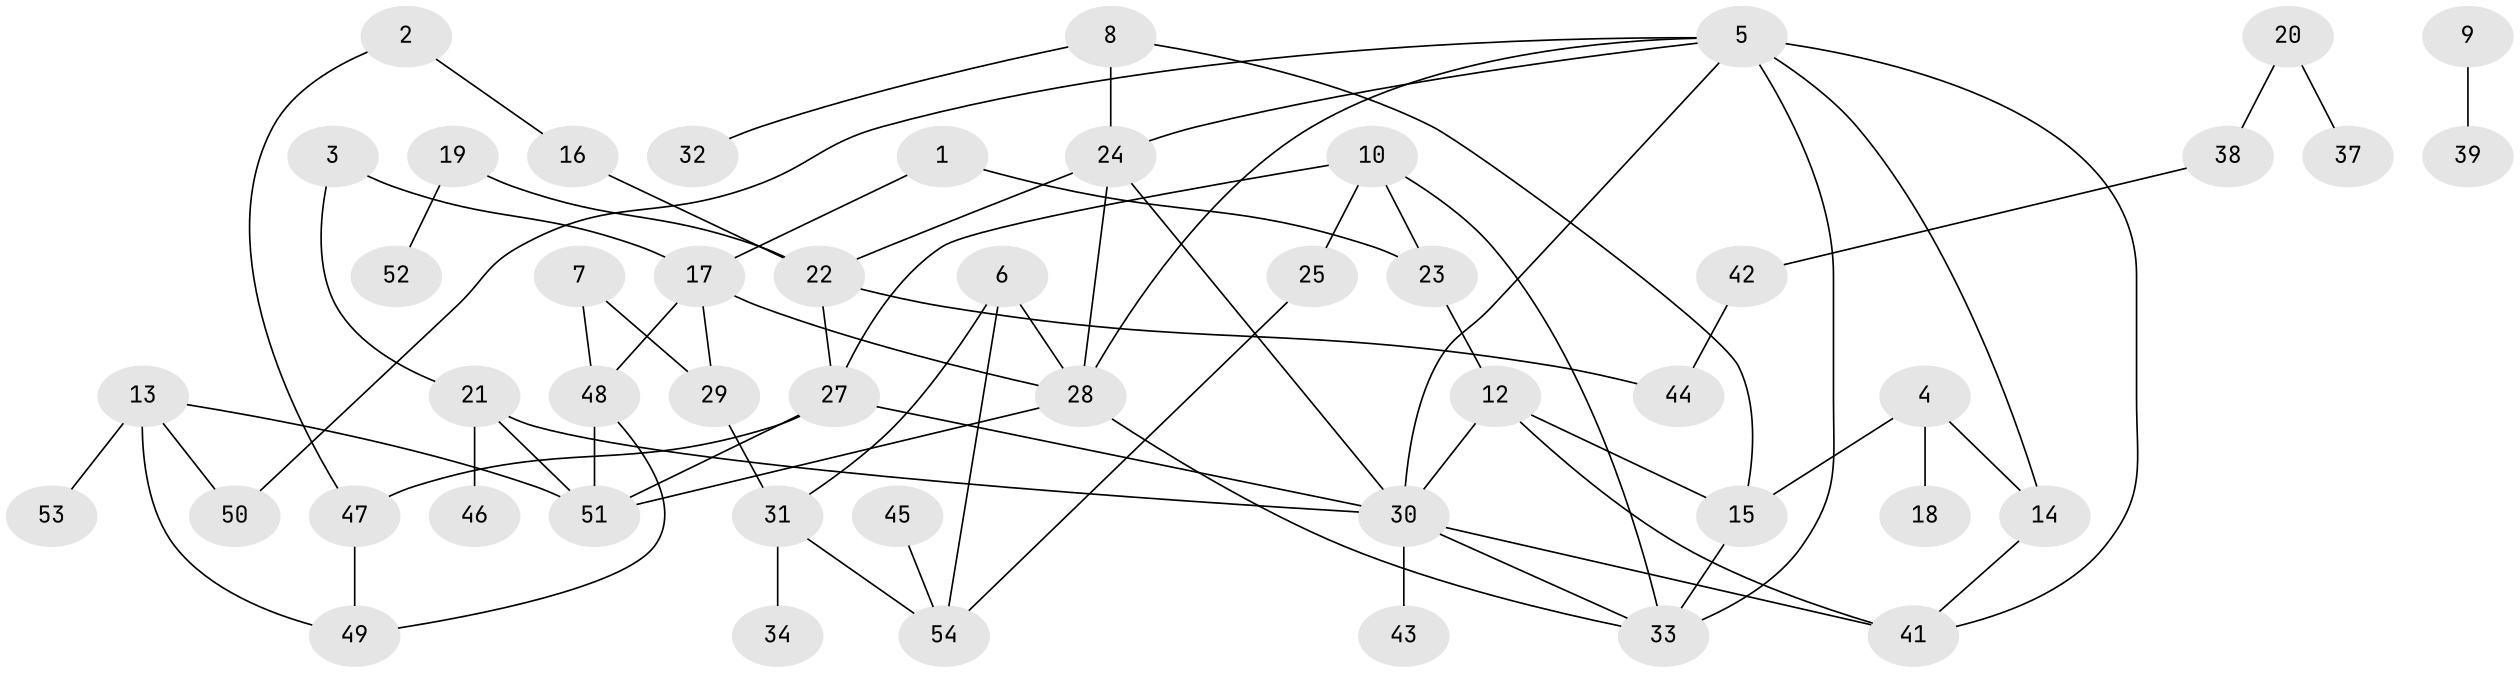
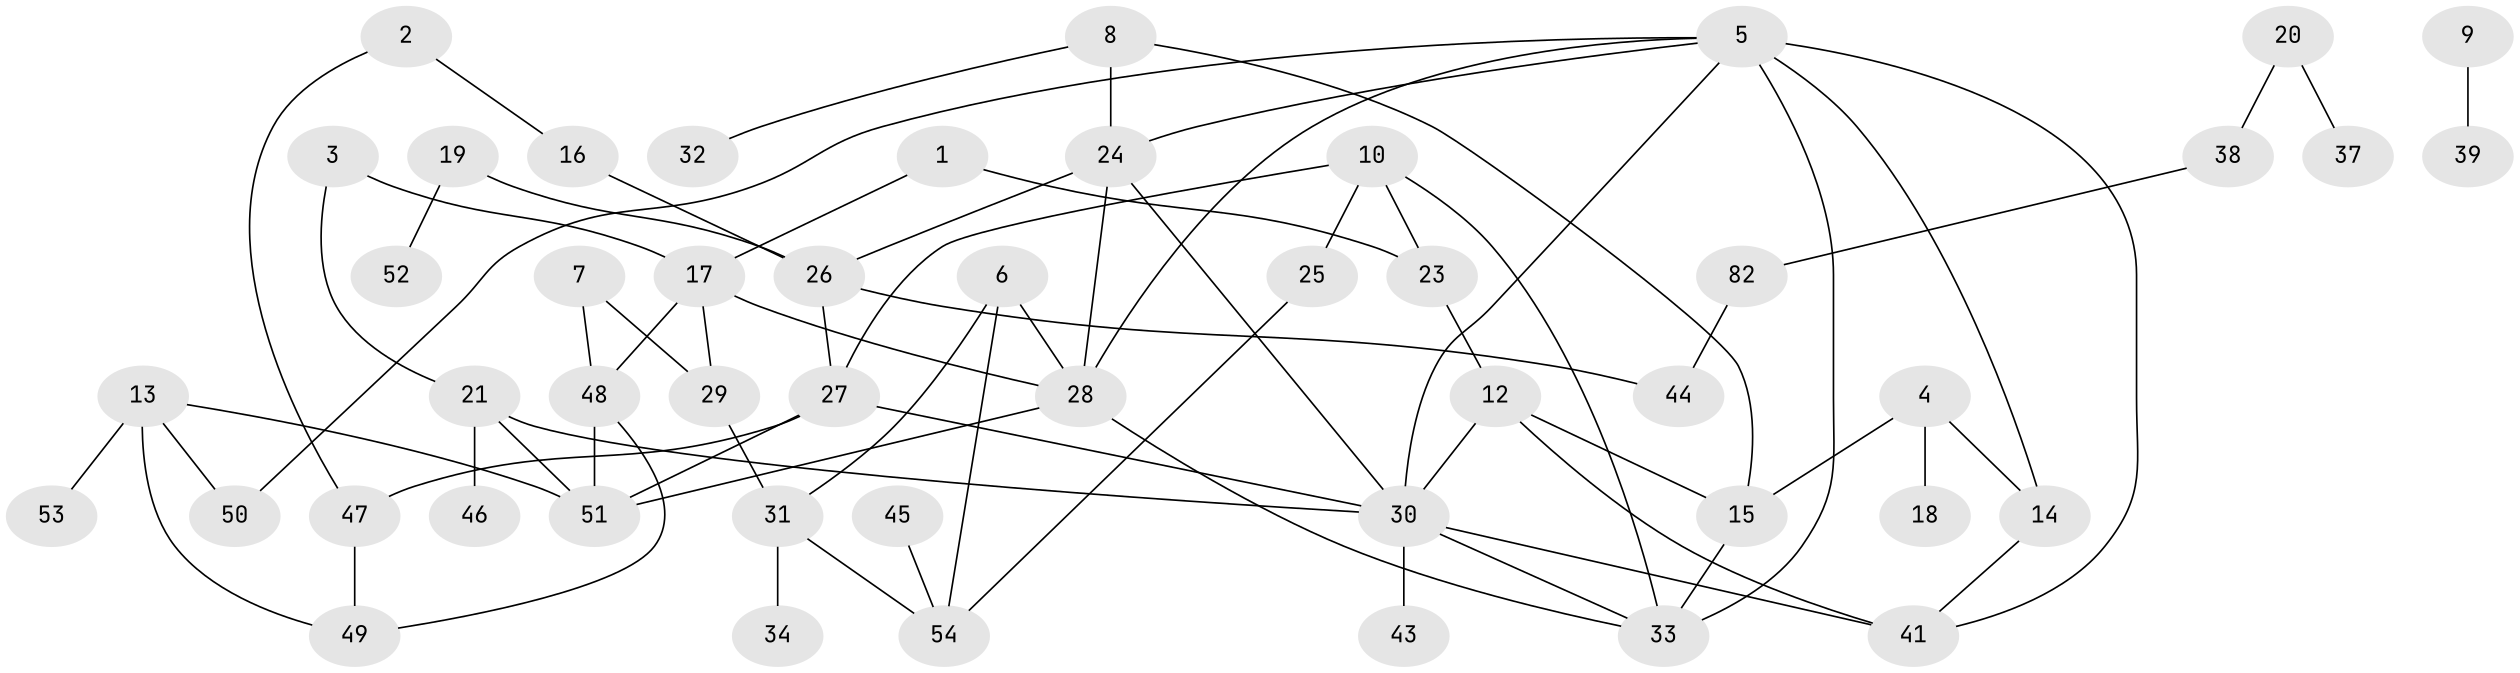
(819, 276) -> (819, 276)
(1742, 276) -> (1742, 276)
